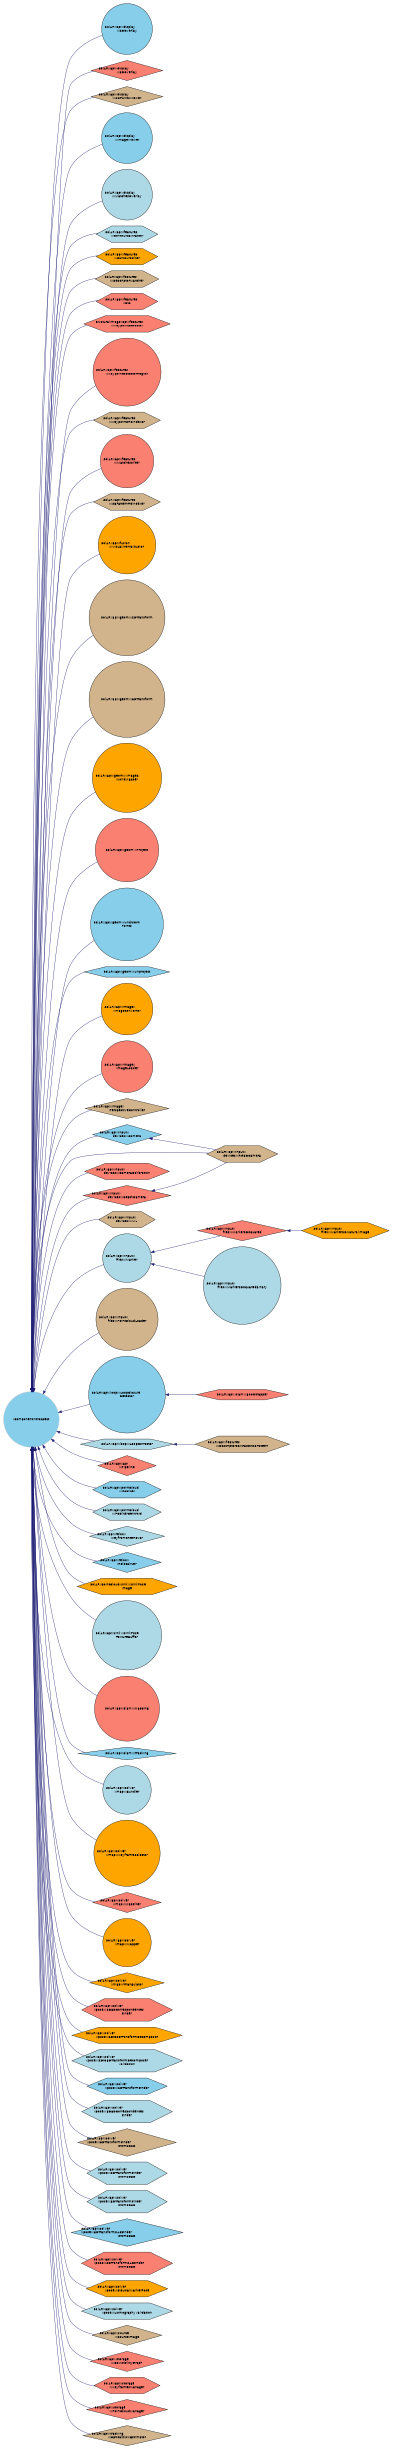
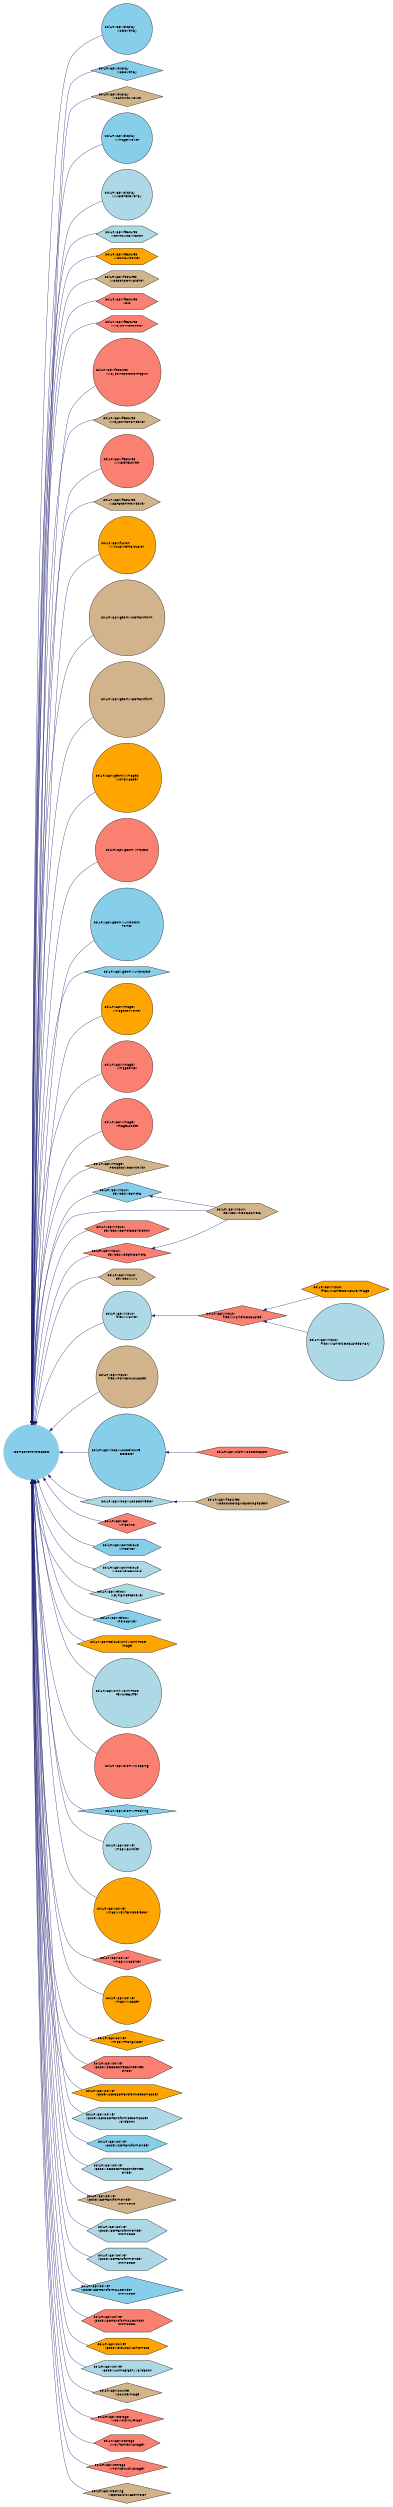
(127, 71) -> (127, 71)
(127, 324) -> (127, 324)
none -> (127, 1067)
(179, 1271) -> (287, 1327)
